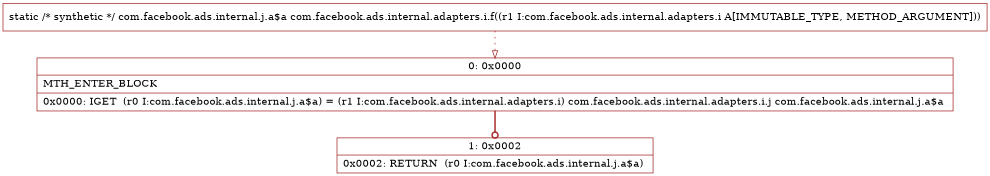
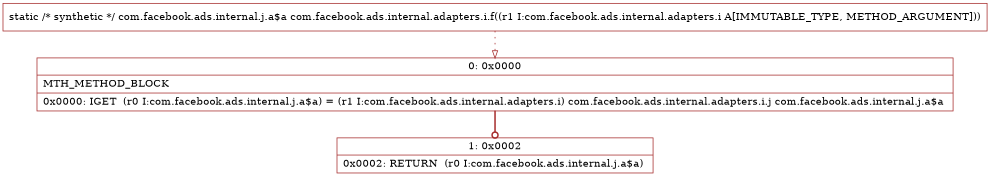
(101, 84) -> (106, 84)
